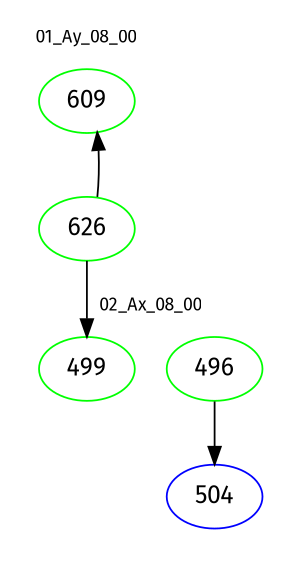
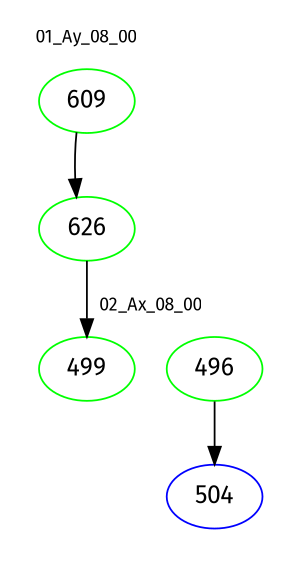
(99, 174) -> (75, 156)
